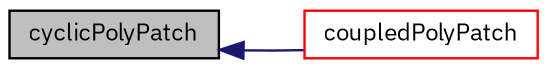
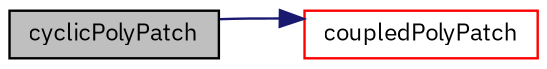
(274, 51) -> (250, 19)
